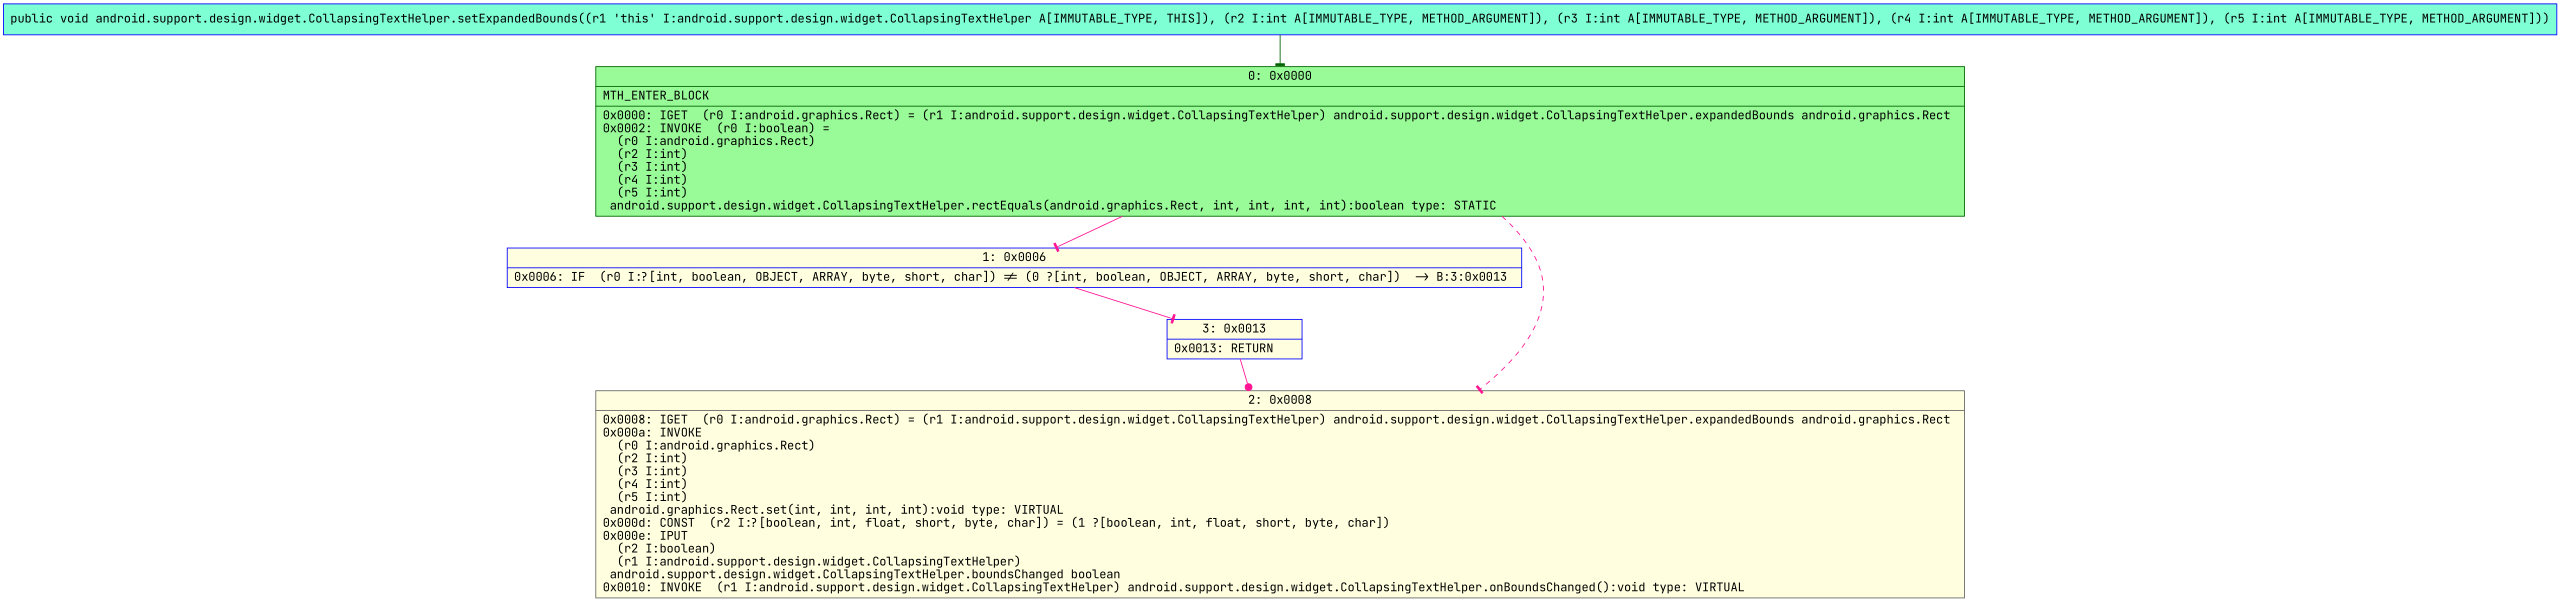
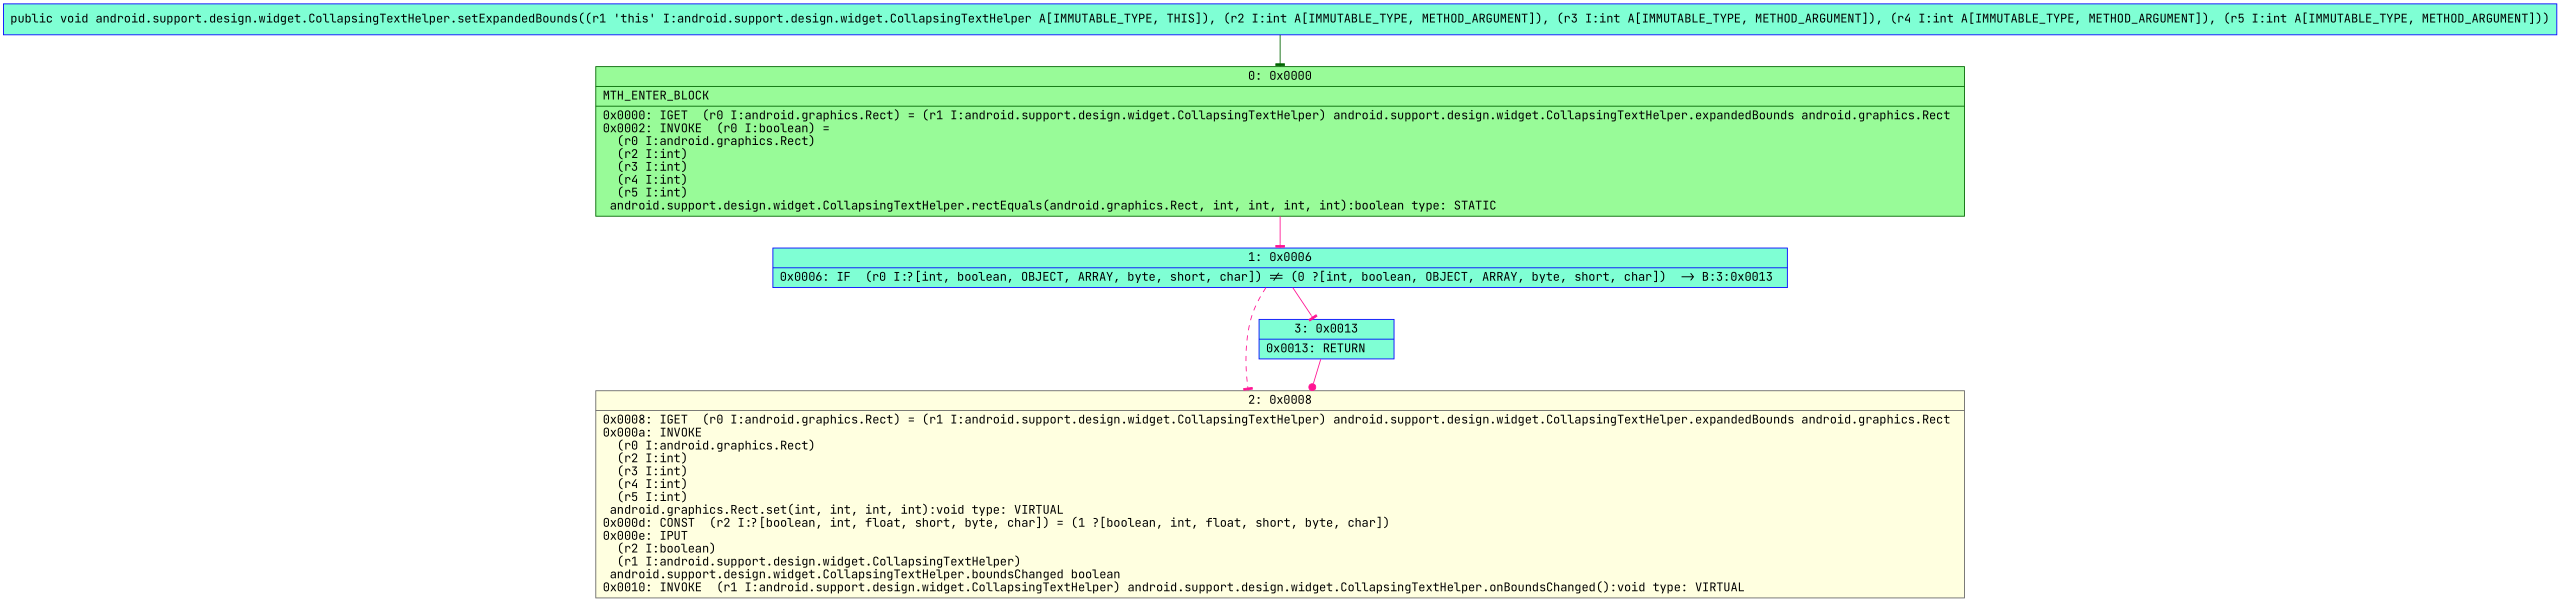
(1014, 268) -> (1280, 268)
(1542, 306) -> (1248, 335)
(1235, 339) -> (1327, 339)
